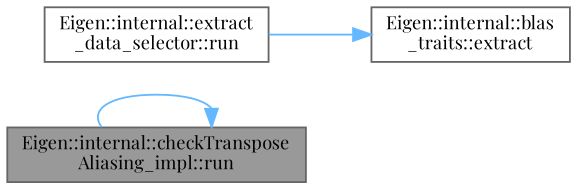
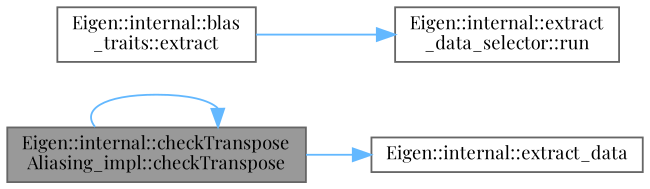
(311, 35) -> (316, 35)
(157, 155) -> (157, 155)
none -> (507, 155)
